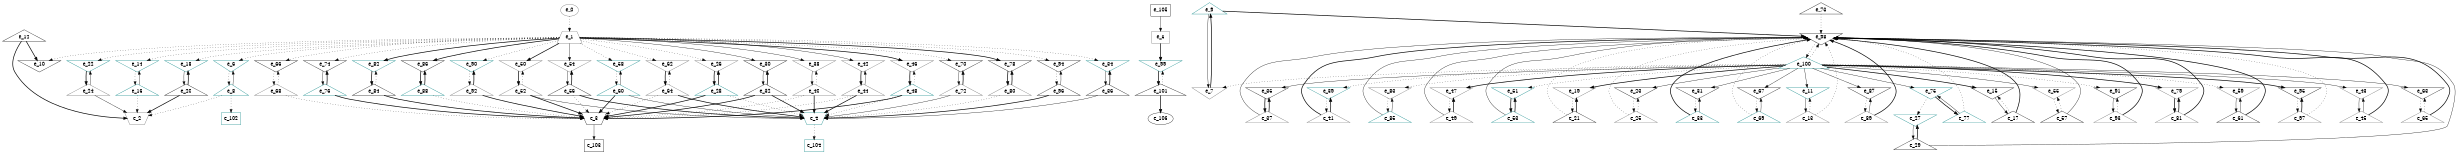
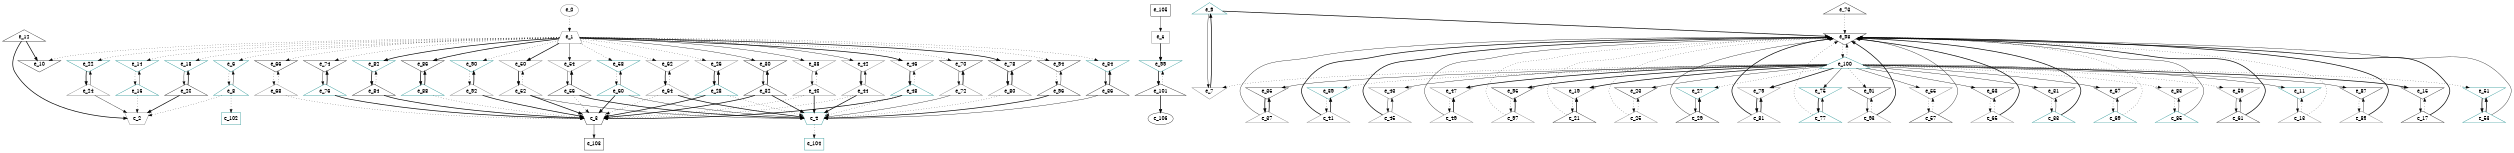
(1923, 105) -> (1771, 77)
